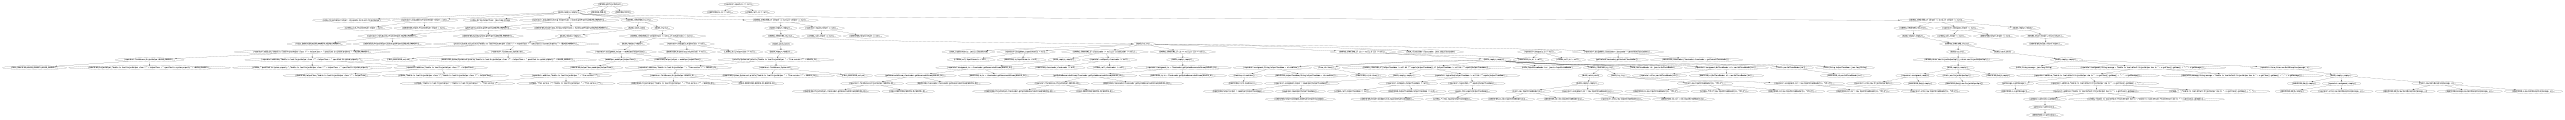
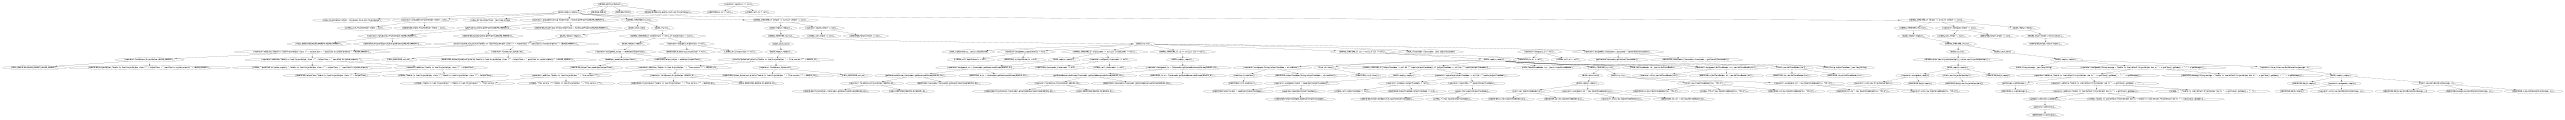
none -> (668, 12)
none -> (1792, 76)
